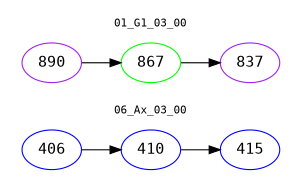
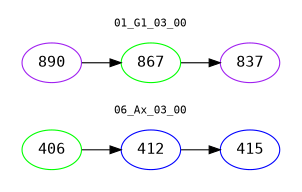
(52, 150) -> (52, 150)
(151, 150) -> (151, 150)
